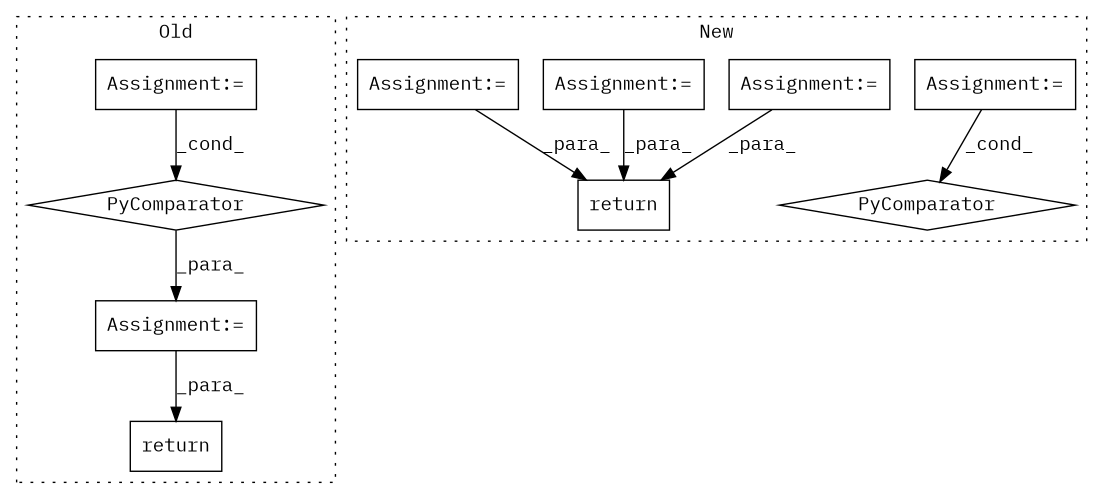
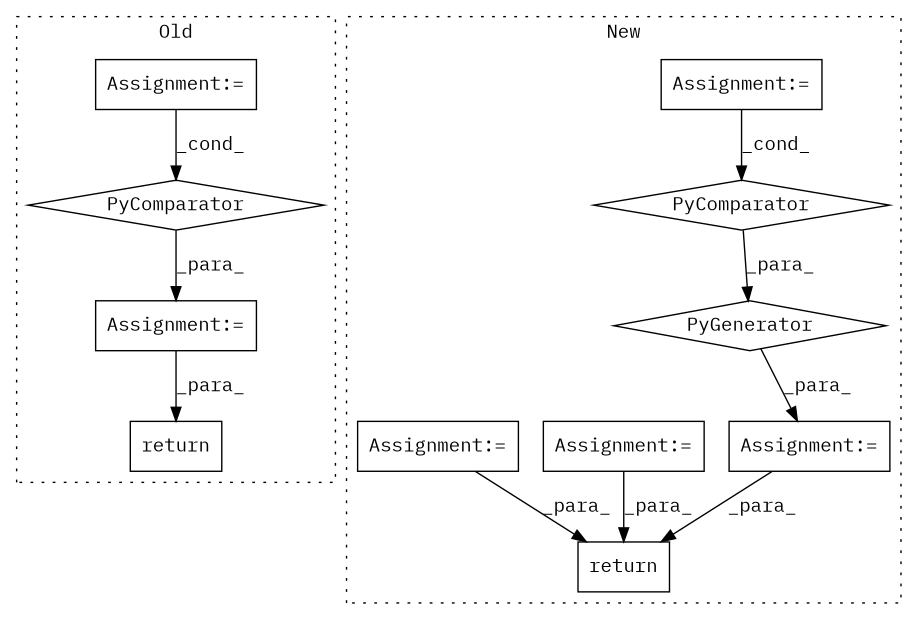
none -> (750, 326)
